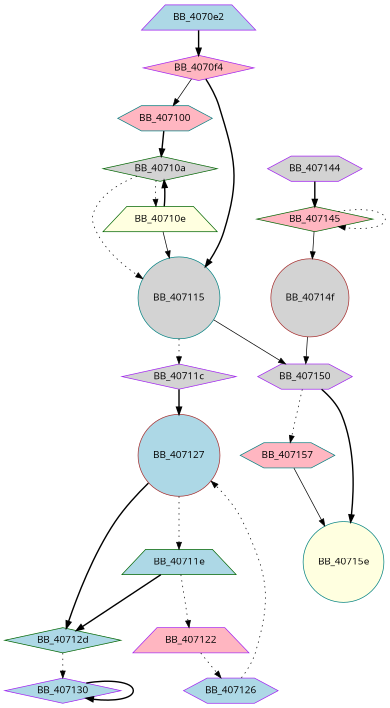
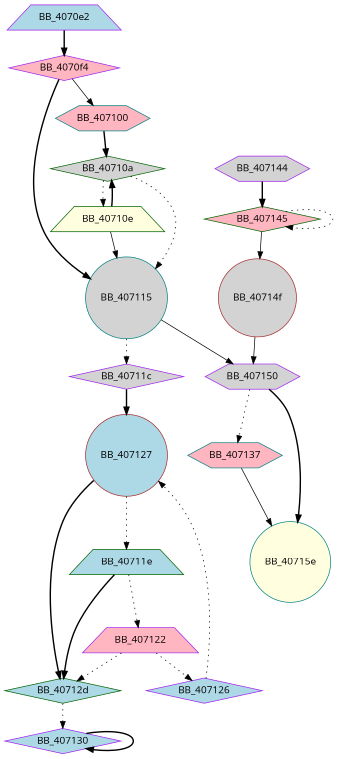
(288, 455) -> (235, 455)
none -> (102, 665)
(231, 691) -> (204, 691)
